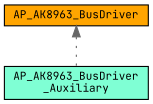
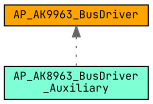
(76, 15) -> (76, 15)
